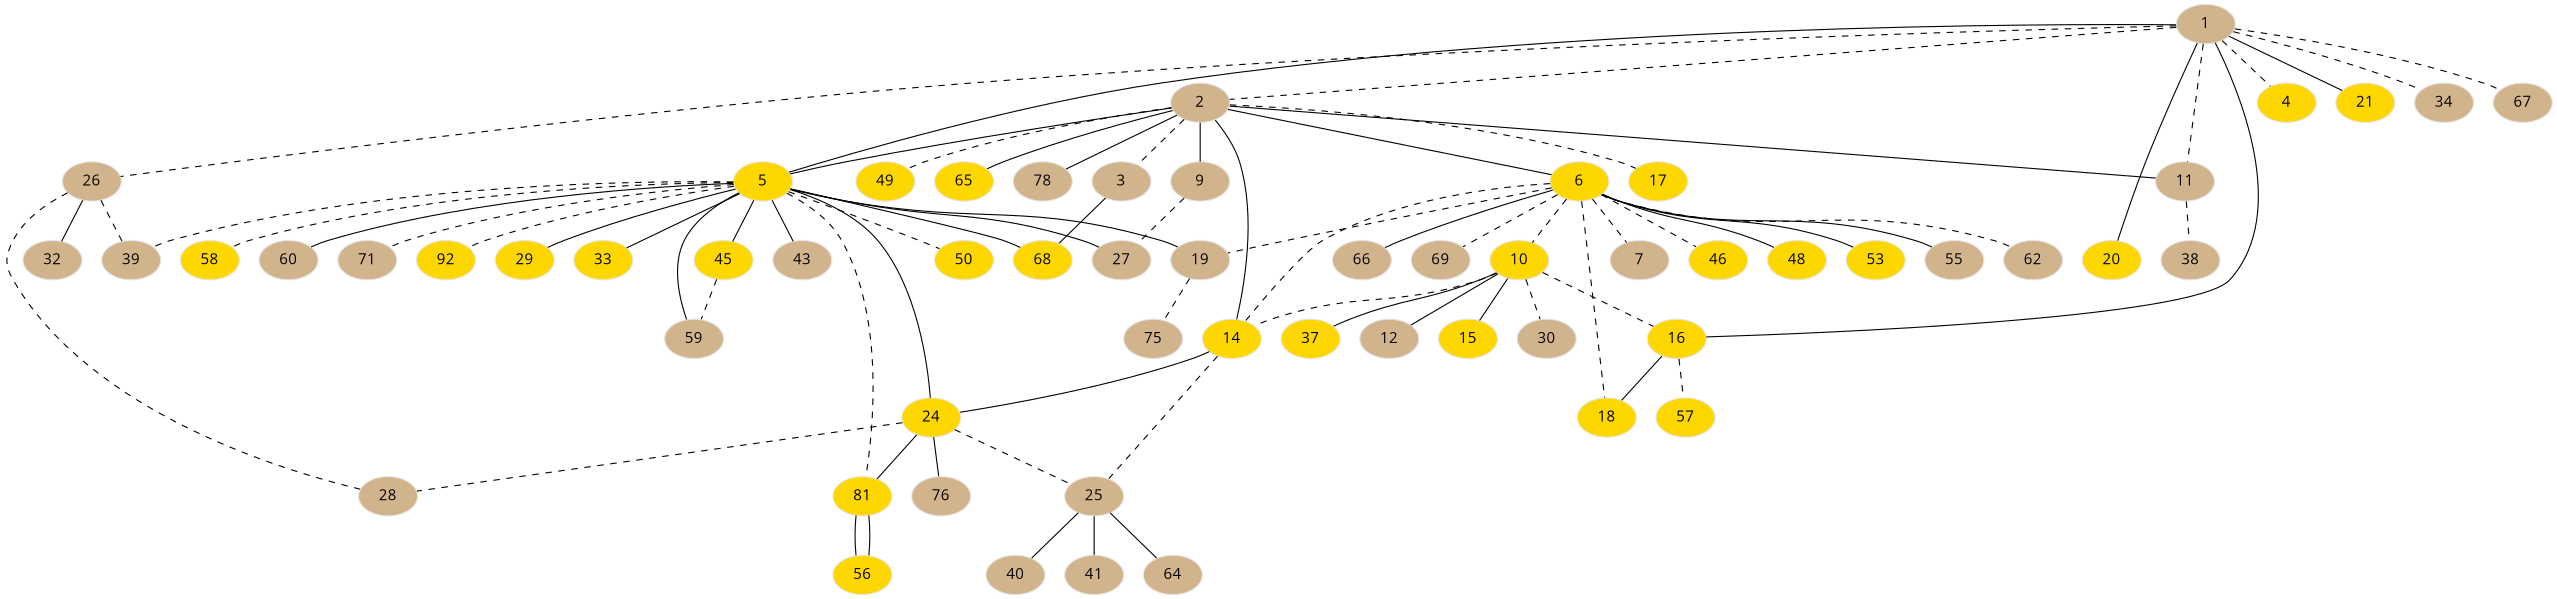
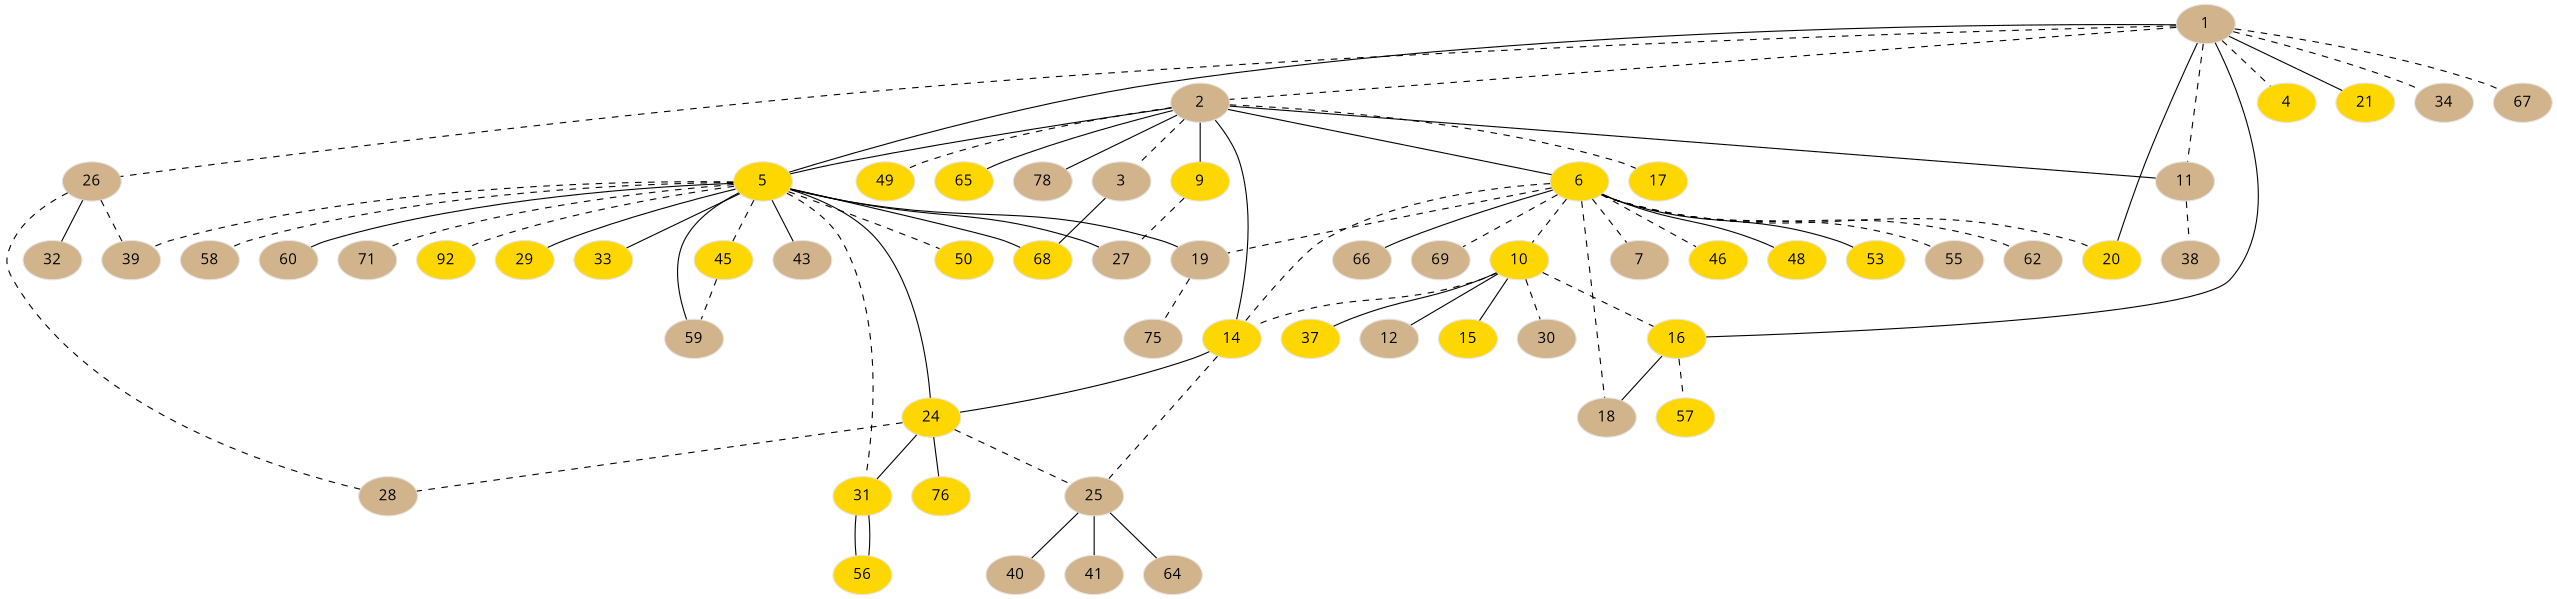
(1200, 181) -> (1200, 181)
none -> (1932, 219)
(743, 221) -> (743, 221)
(1767, 221) -> (1767, 221)
(210, 260) -> (210, 260)
(1607, 418) -> (1607, 418)
(862, 496) -> (862, 496)
(941, 496) -> (941, 496)
